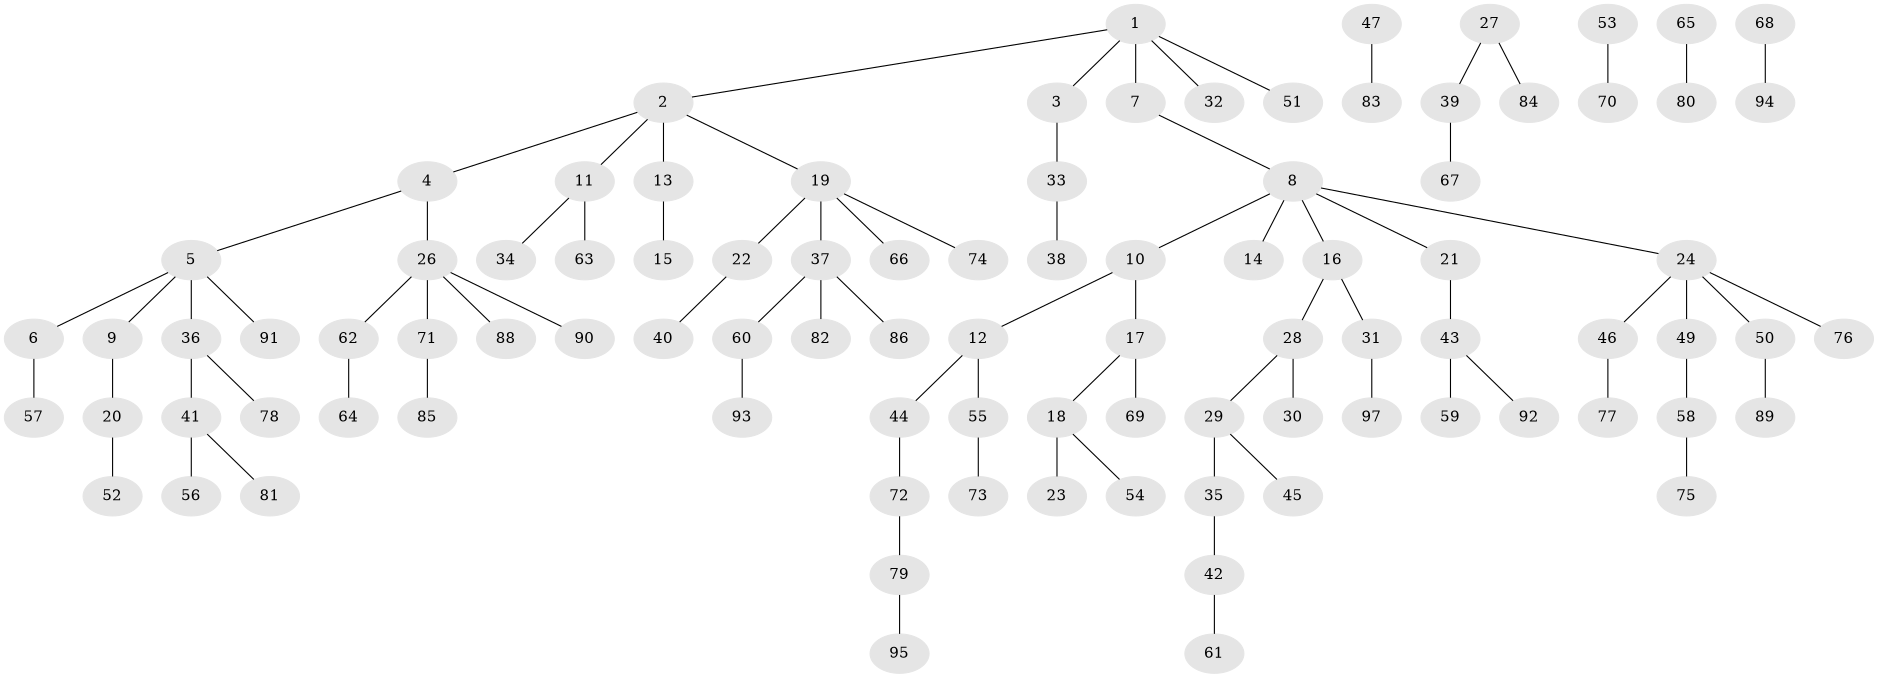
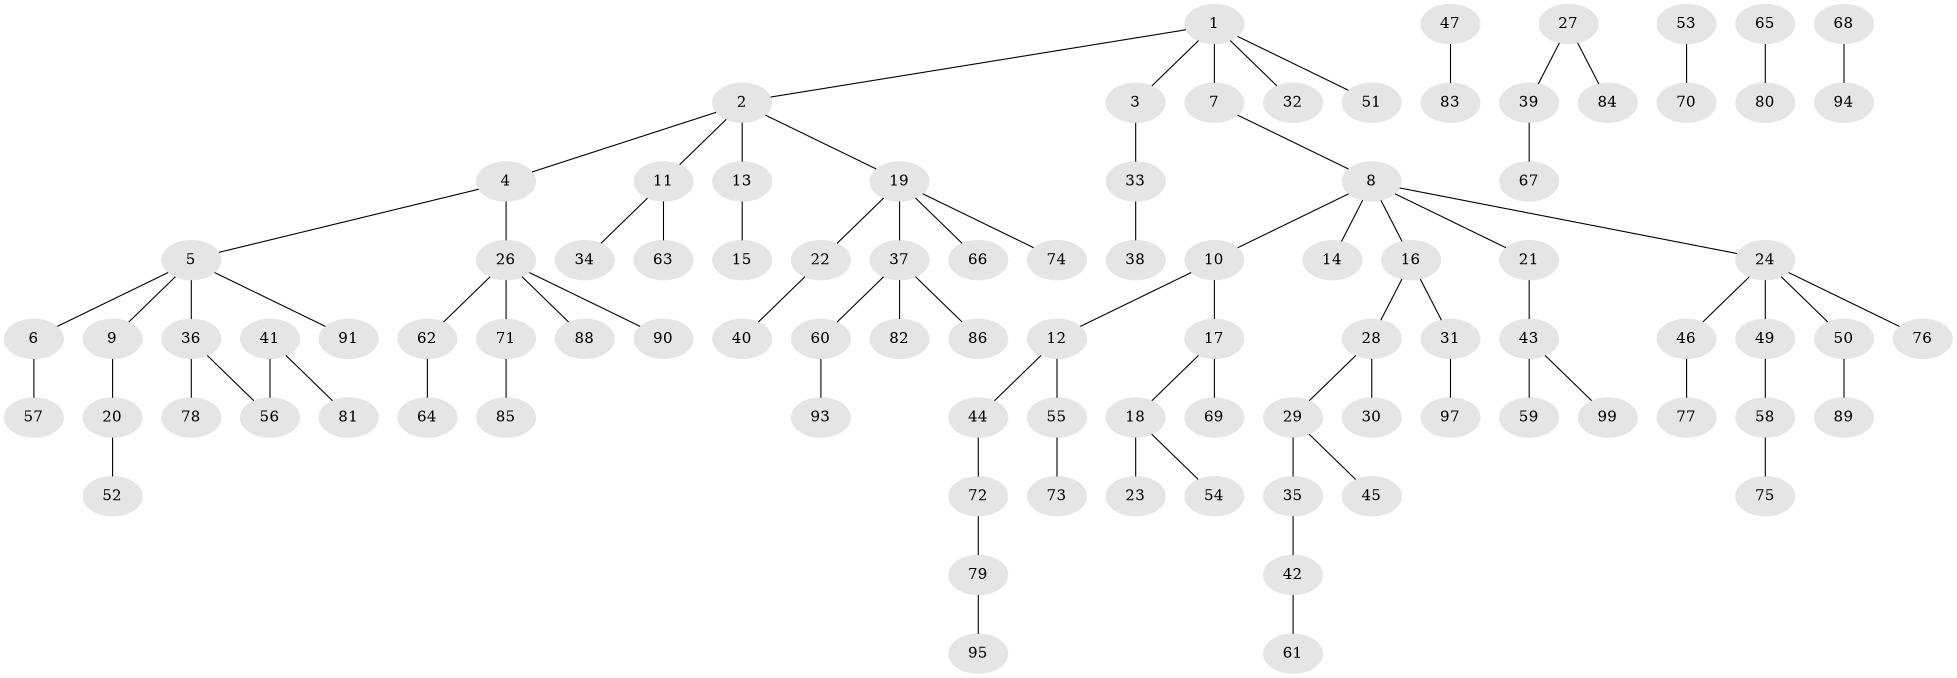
(191, 378) -> (231, 378)
(1529, 418) -> (1608, 418)
